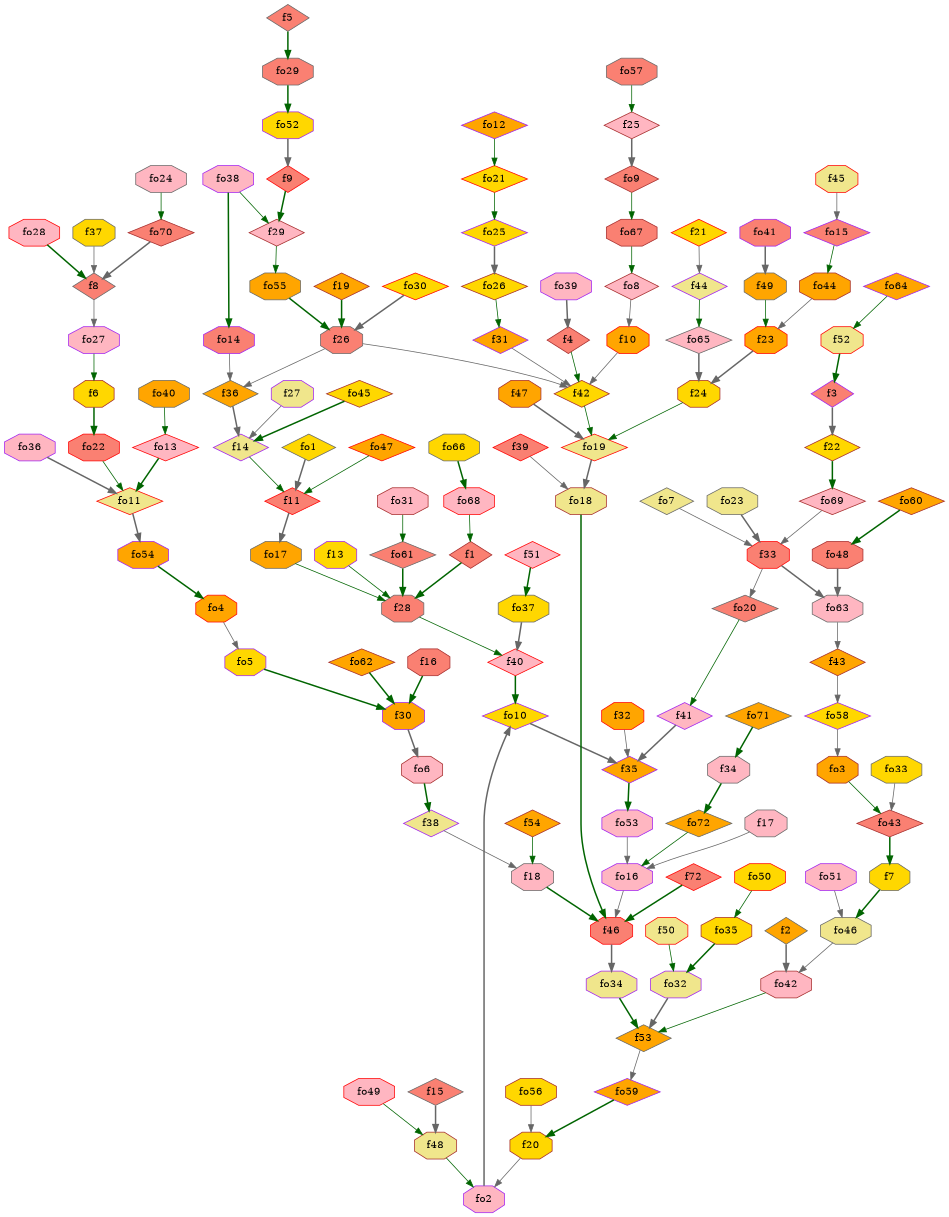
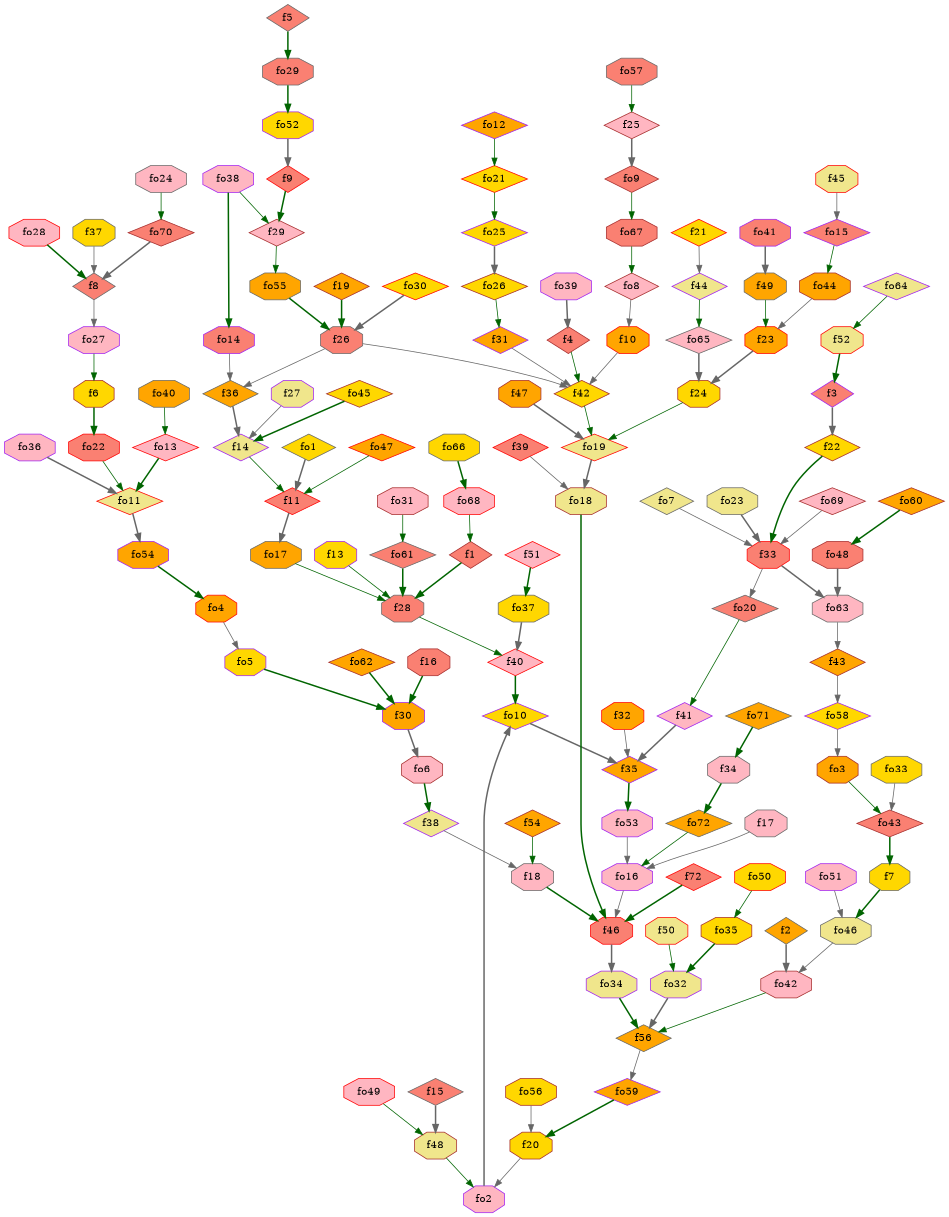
(896, 286) -> (896, 286)
(832, 471) -> (791, 491)
(644, 1038) -> (644, 1038)
